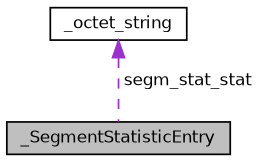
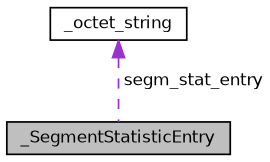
(186, 81) -> (191, 81)
